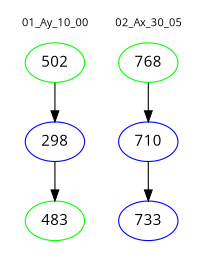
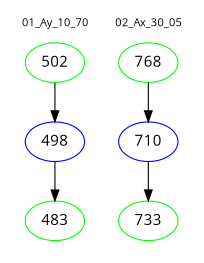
(55, 24) -> (55, 24)
(55, 142) -> (55, 142)
(148, 221) -> (148, 221)
